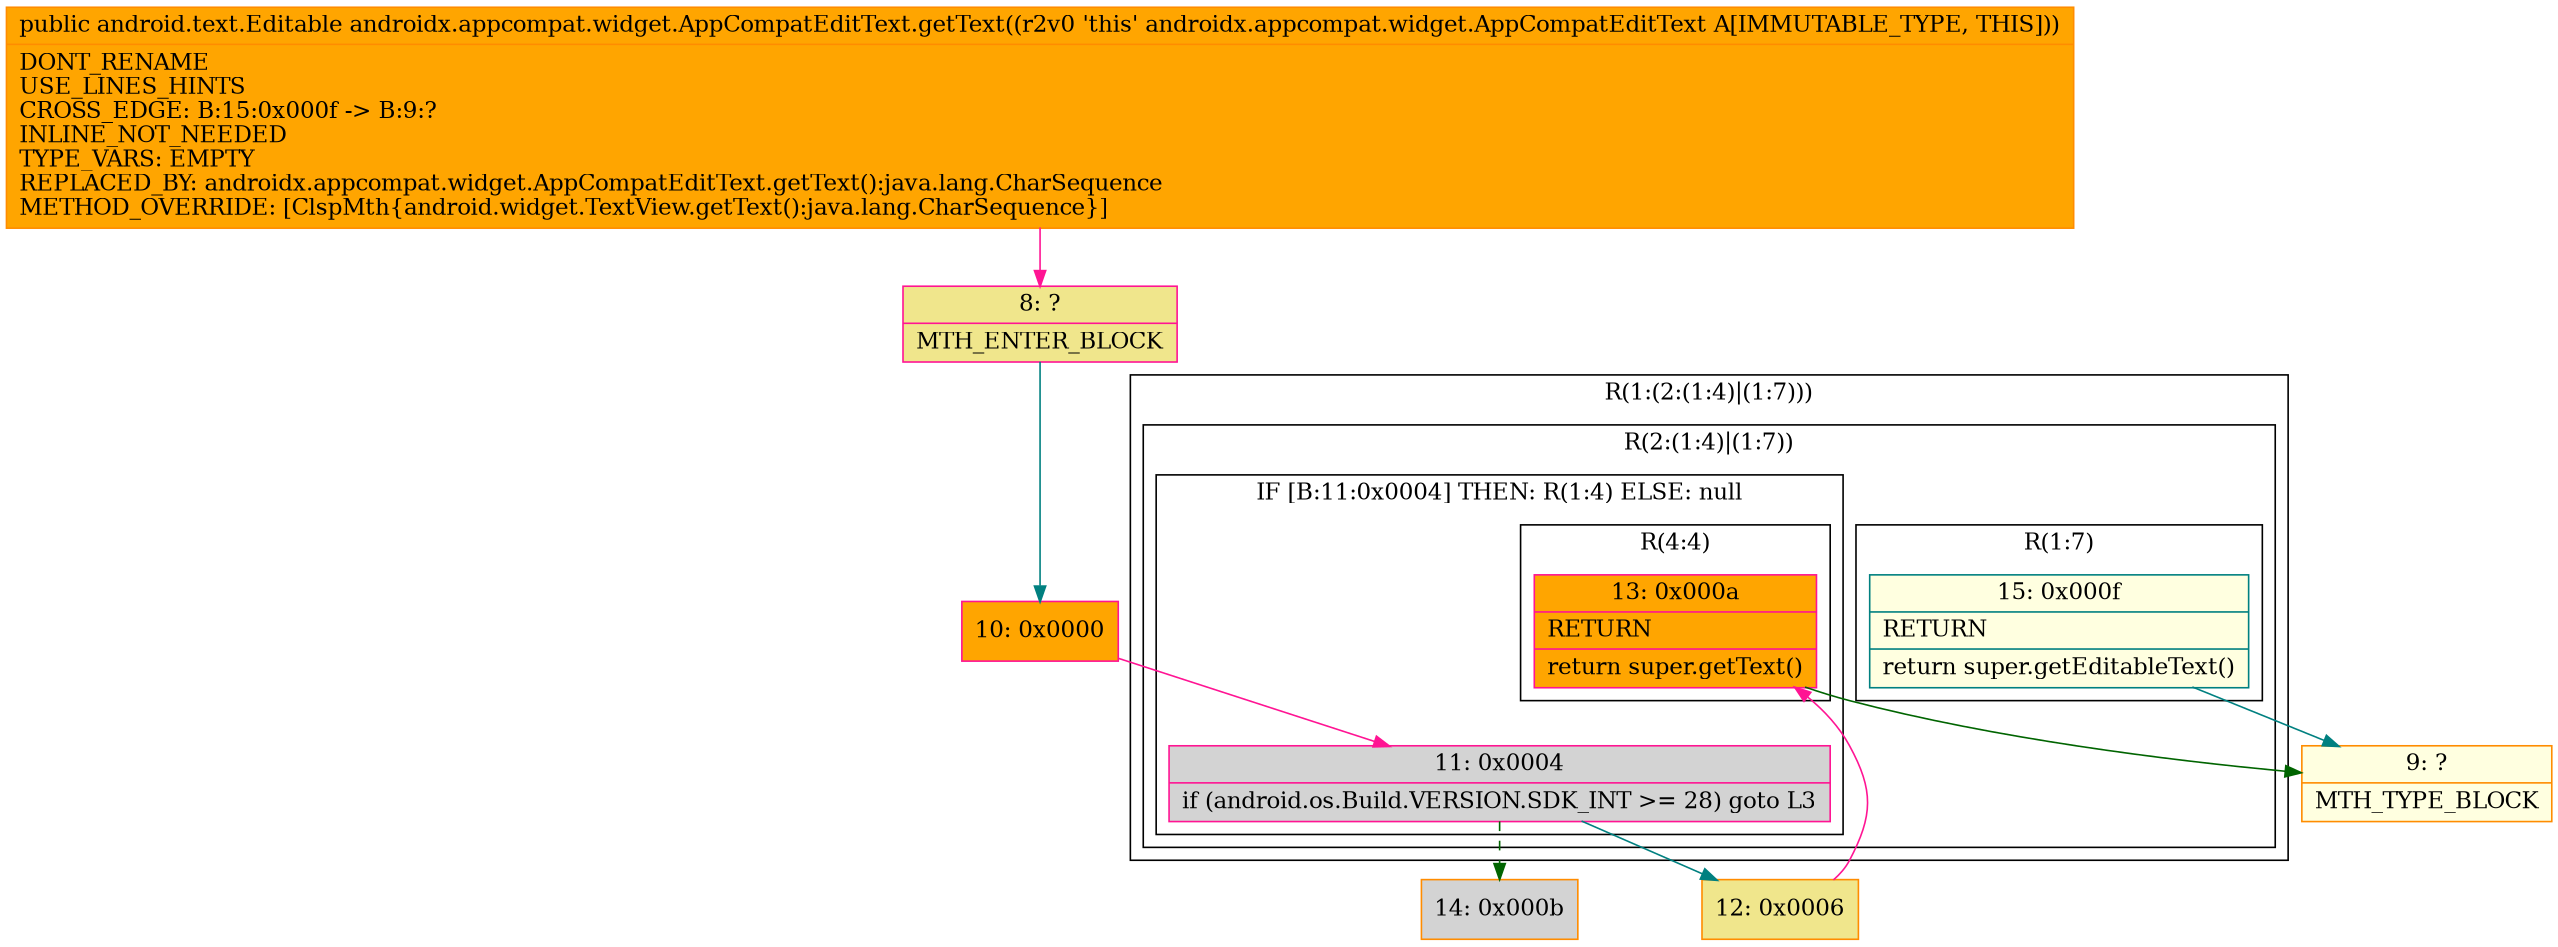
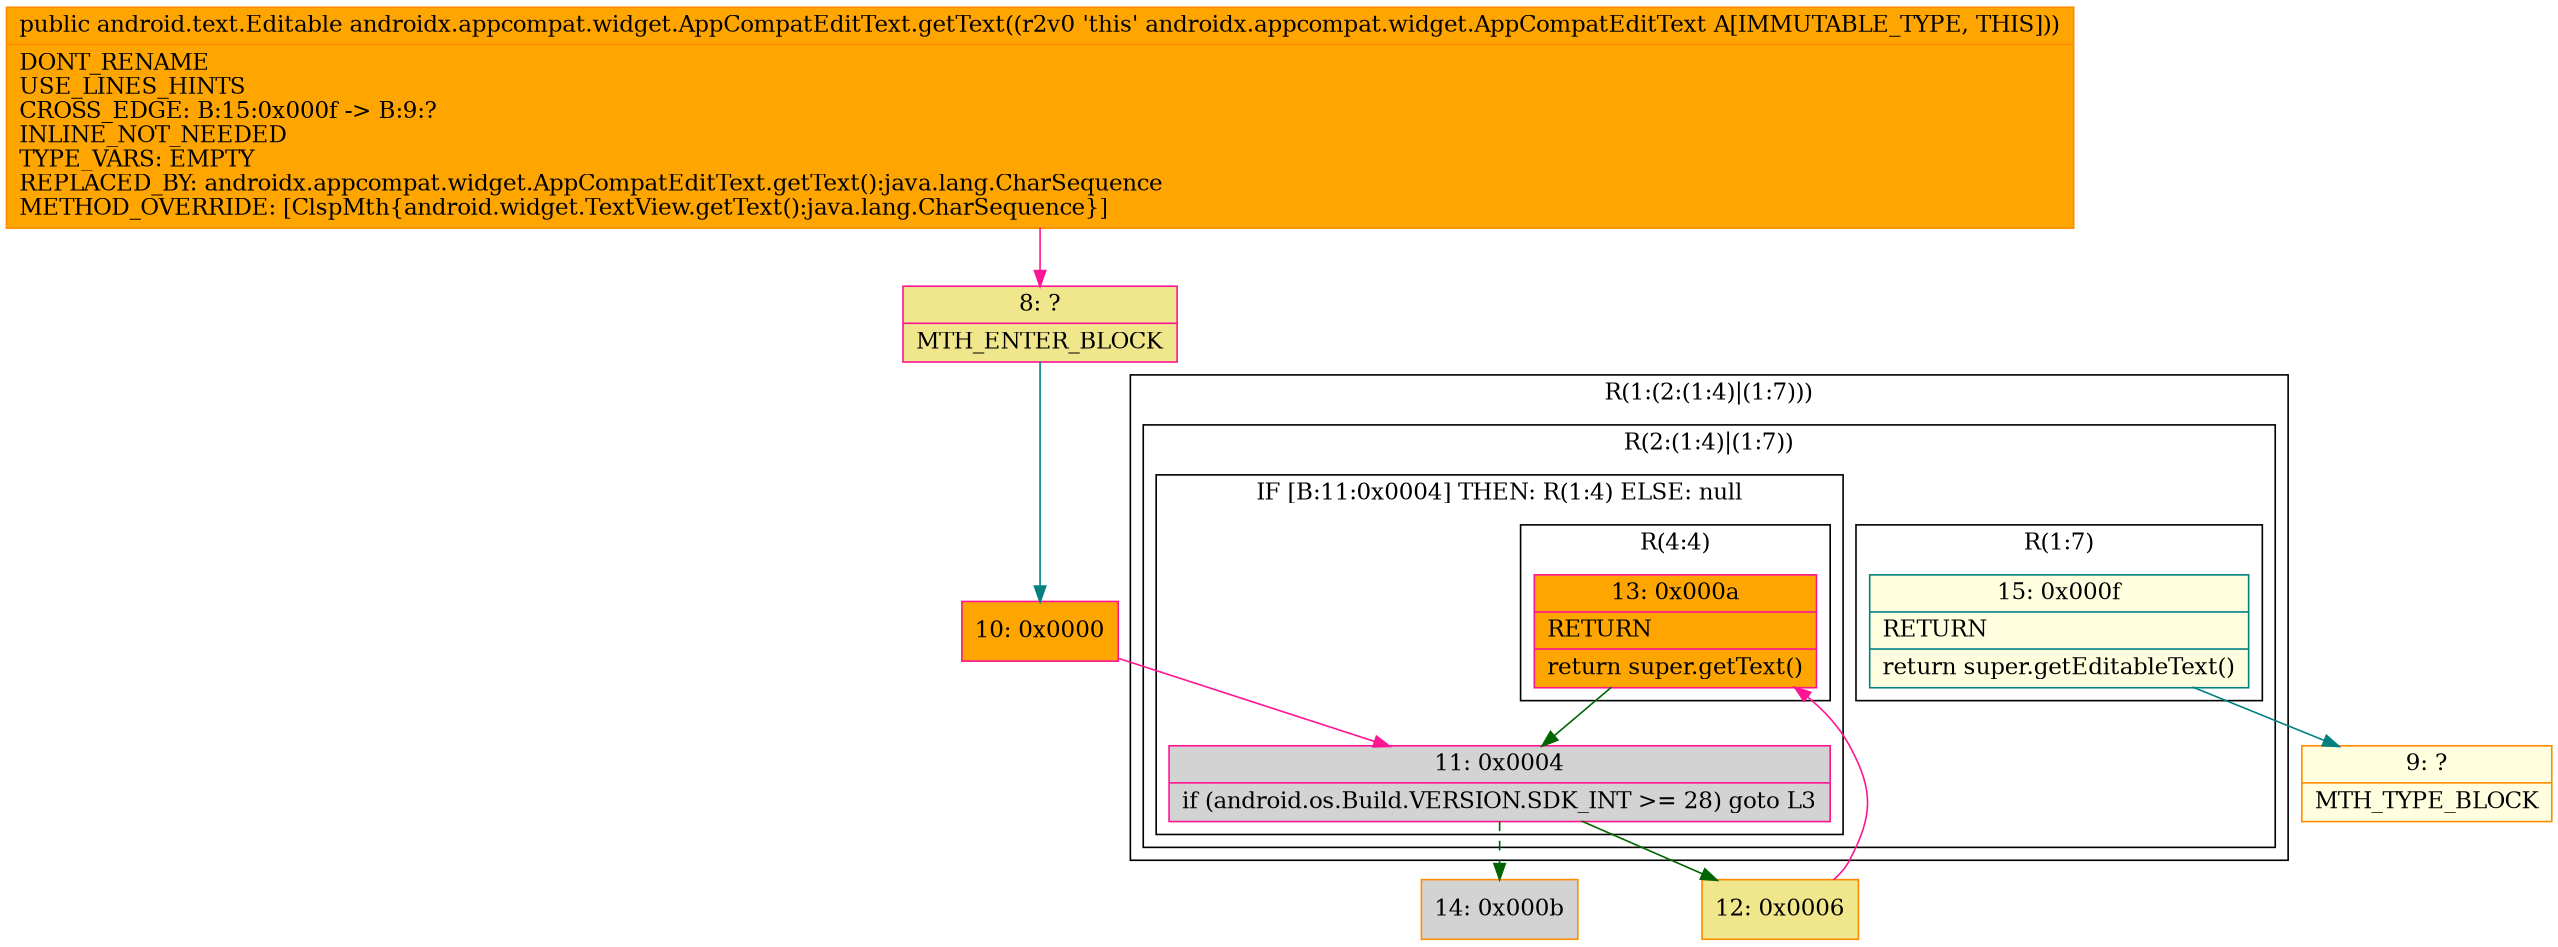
(2043, 740) -> (1583, 711)
(1642, 847) -> (1642, 847)
